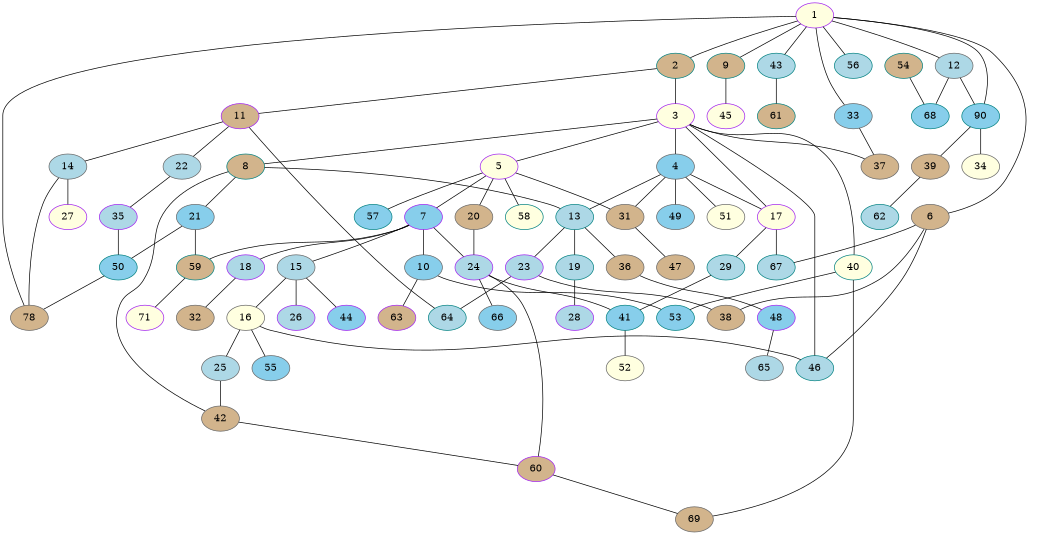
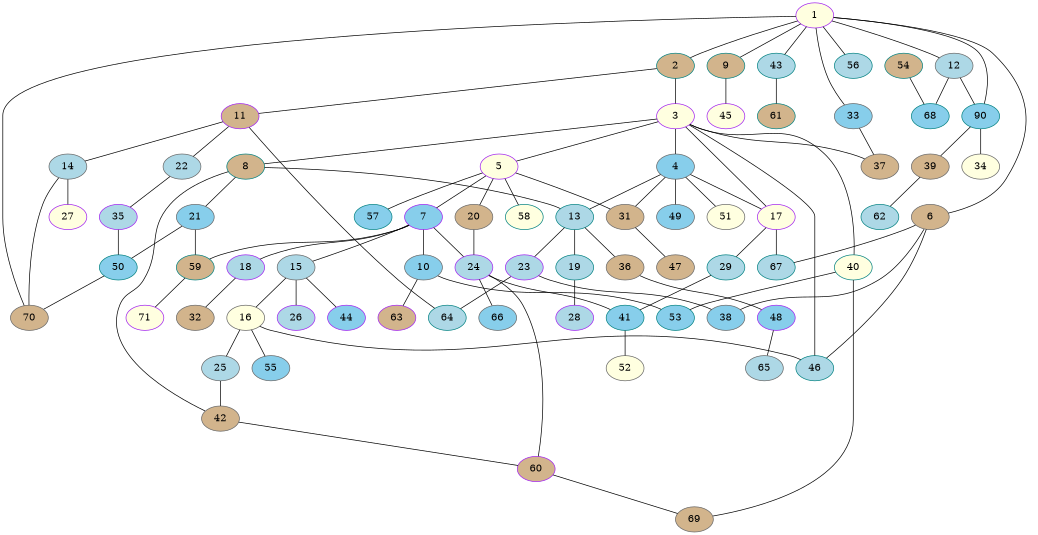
(29, 318) -> (29, 318)
(726, 318) -> (726, 318)
